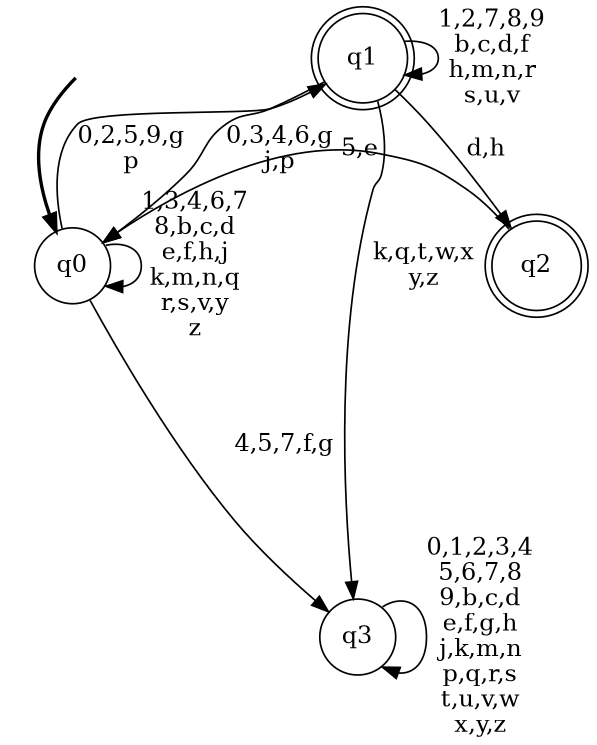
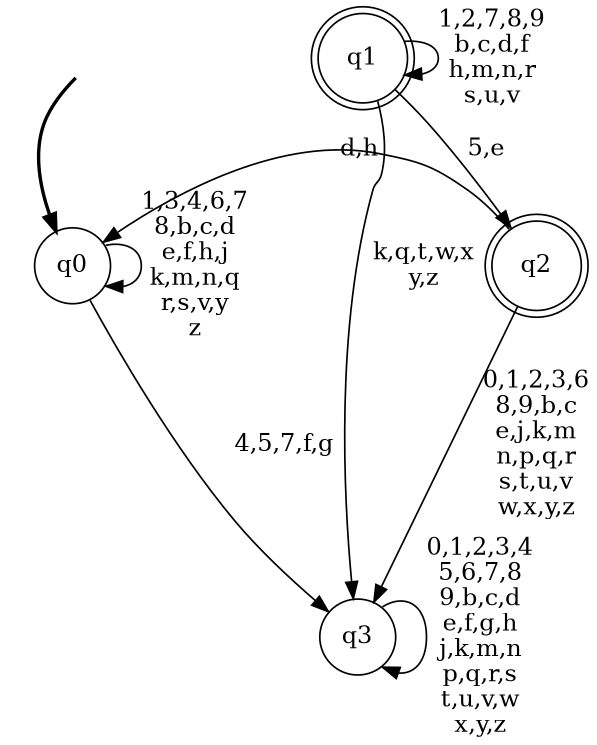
(140, 114) -> none
(209, 141) -> none
(359, 149) -> (359, 149)
(486, 149) -> (486, 149)
none -> (449, 447)
